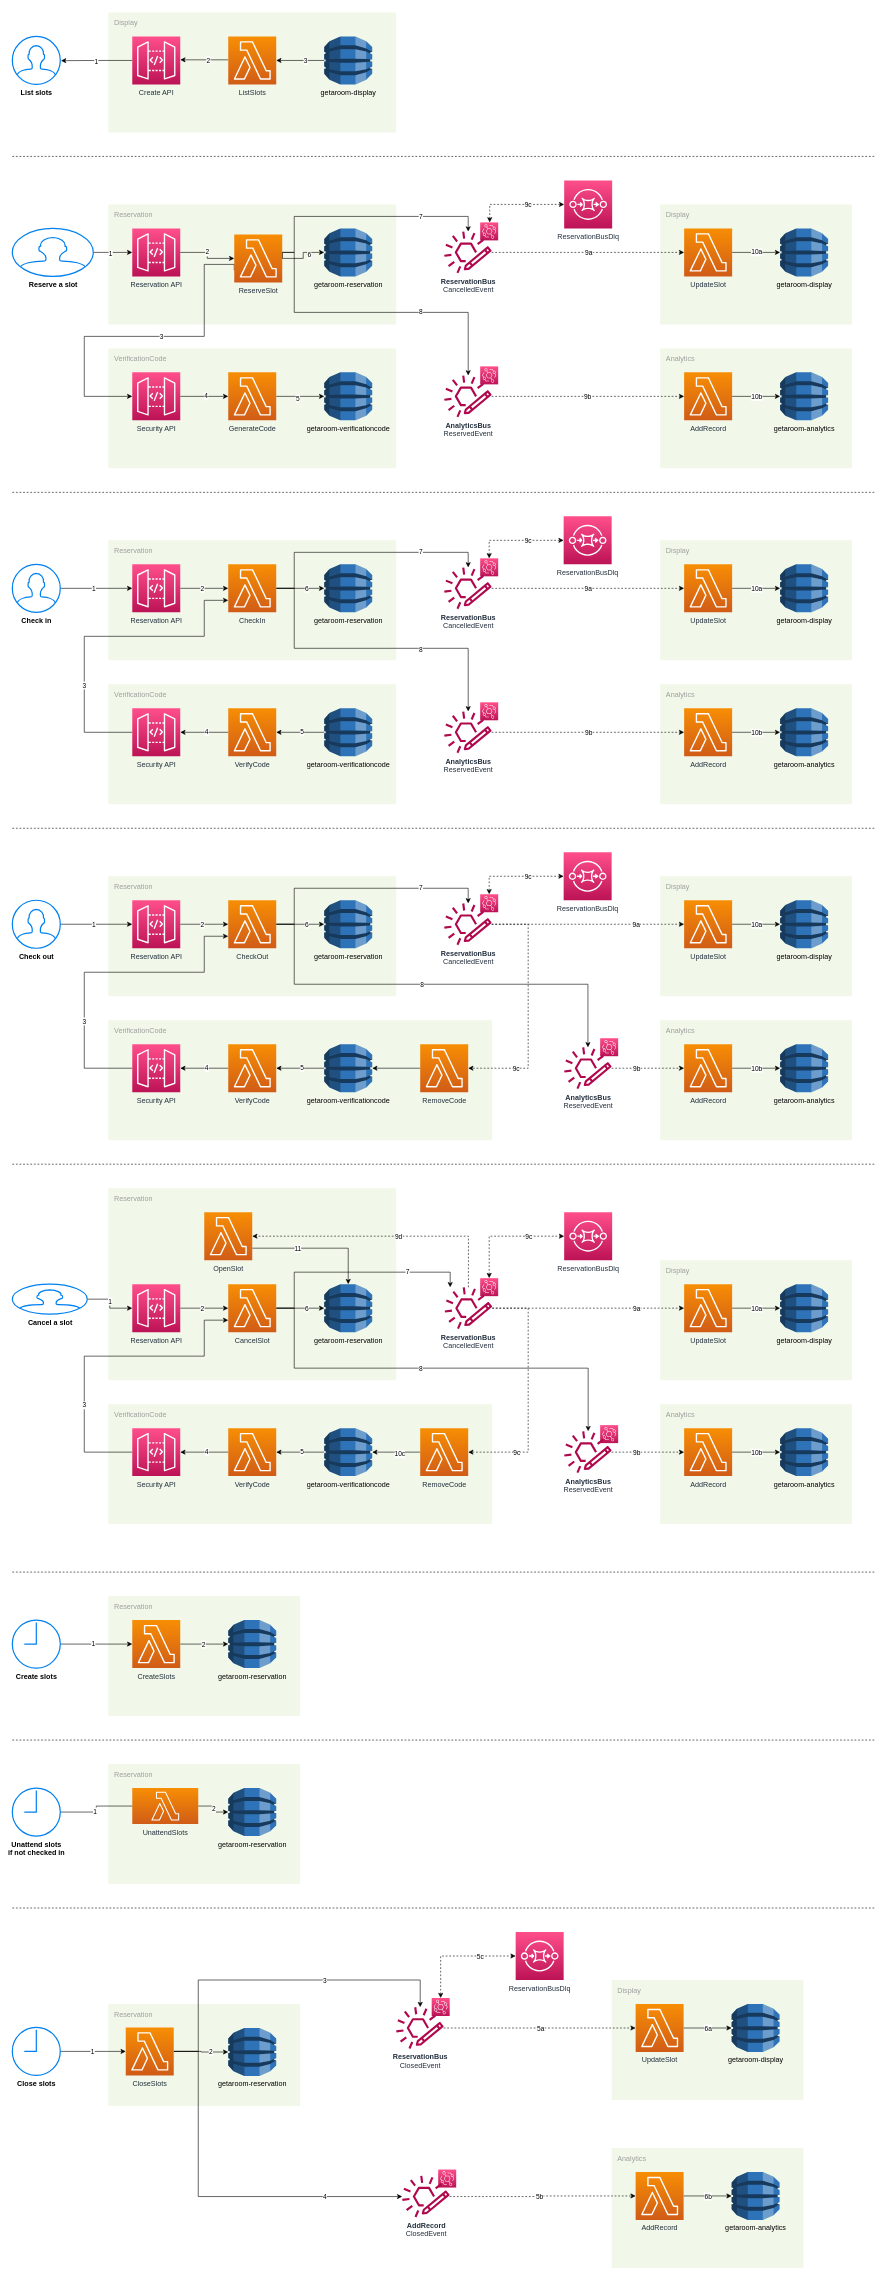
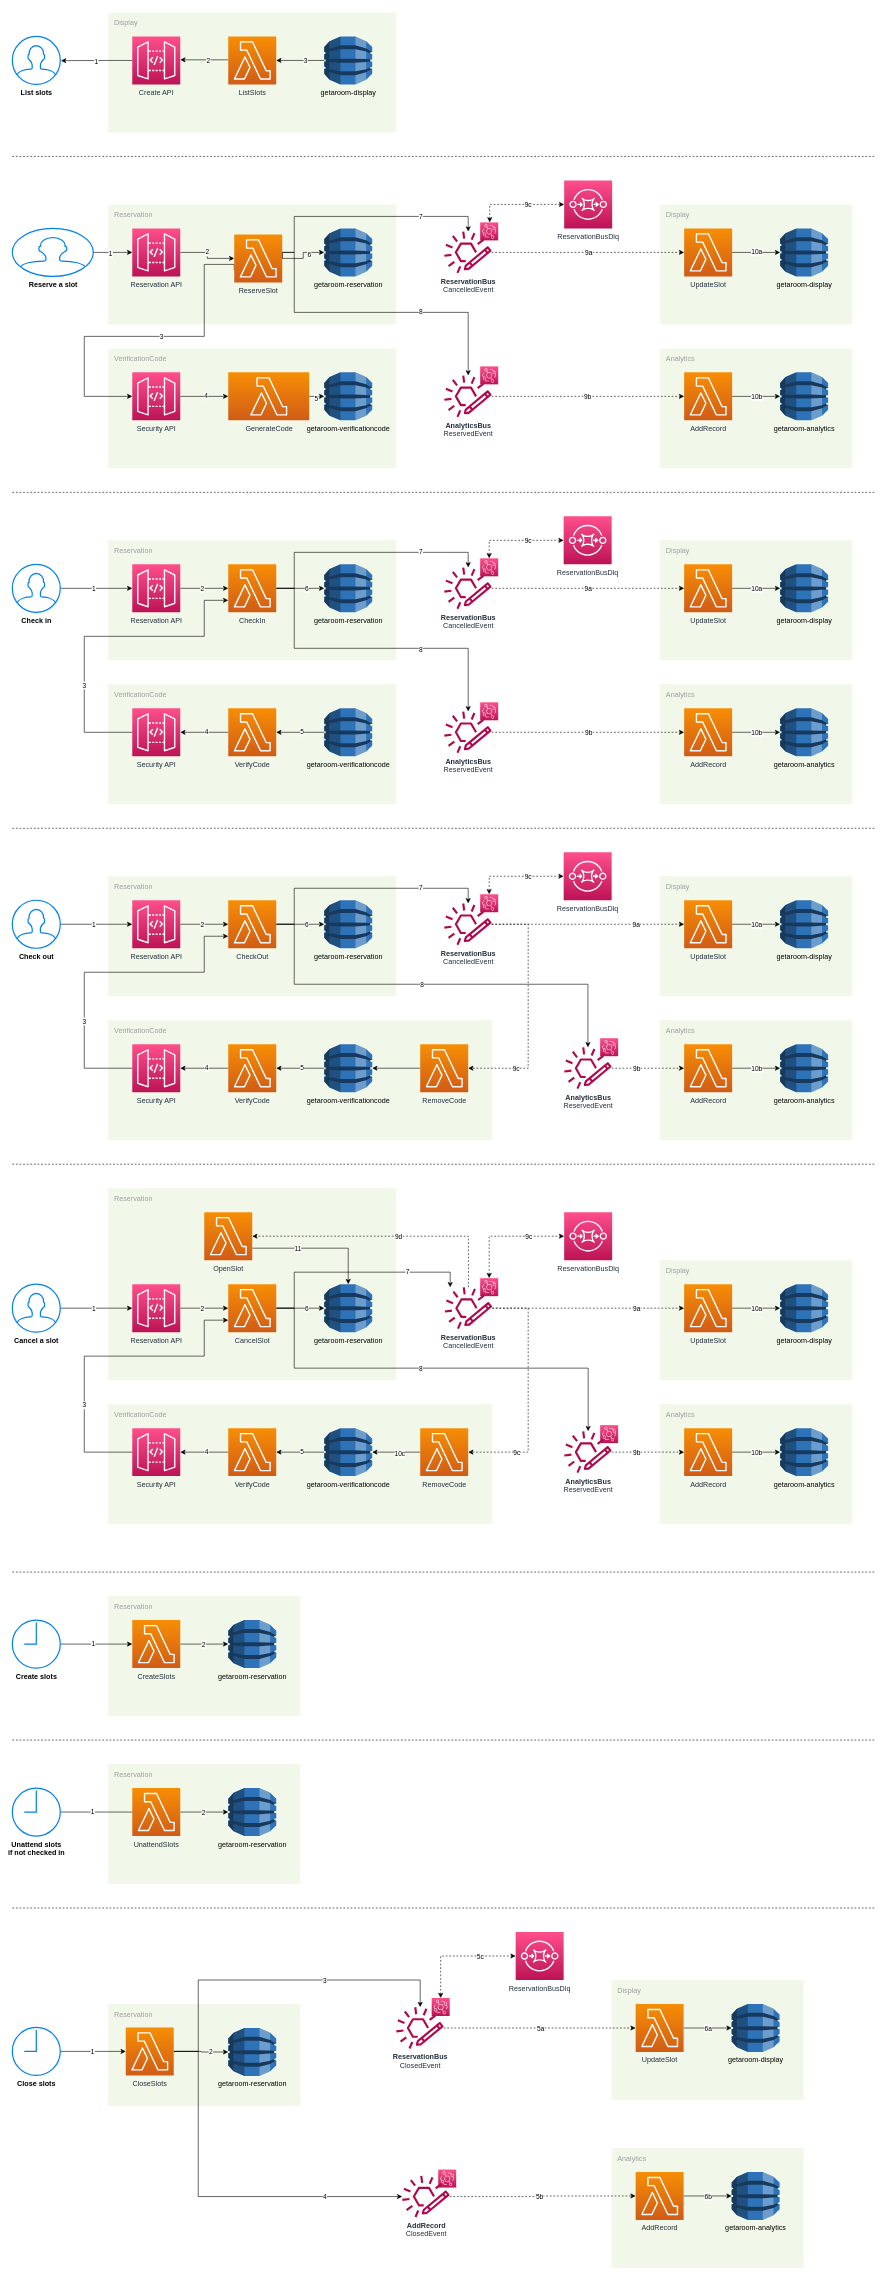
(252, 396) -> (269, 396)
(50, 1299) -> (36, 1308)
(165, 1806) -> (156, 1812)
